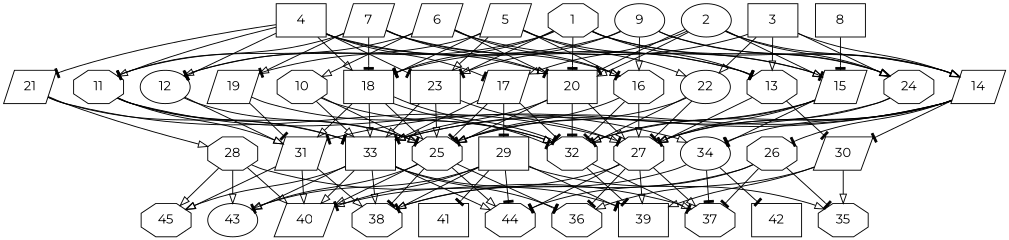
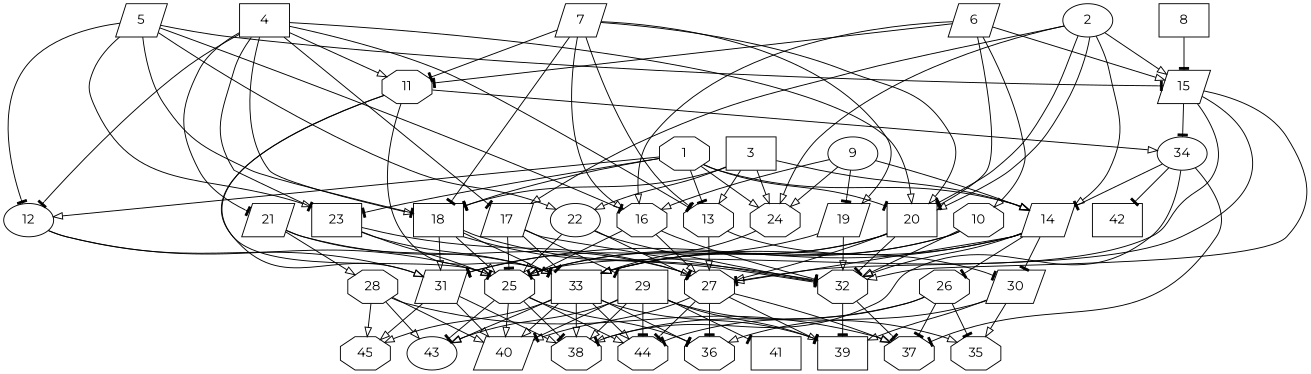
(545, 52) -> none
(779, 120) -> none
(840, 120) -> (1121, 184)
